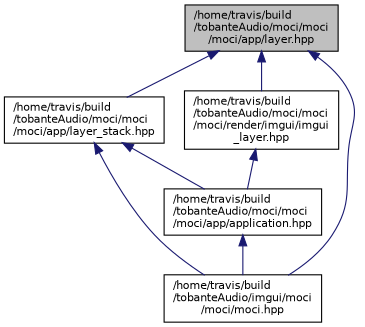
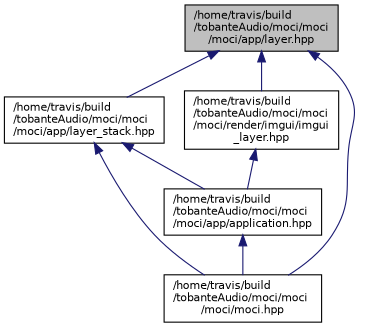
(243, 298) -> (243, 298)
